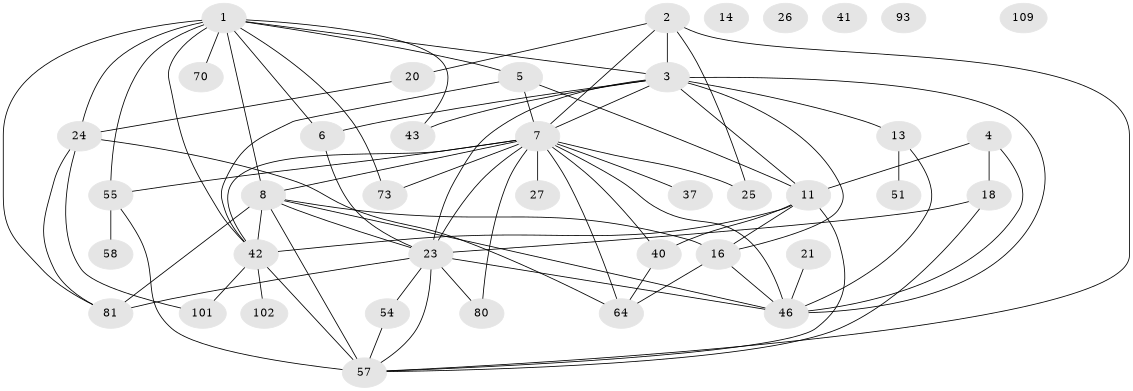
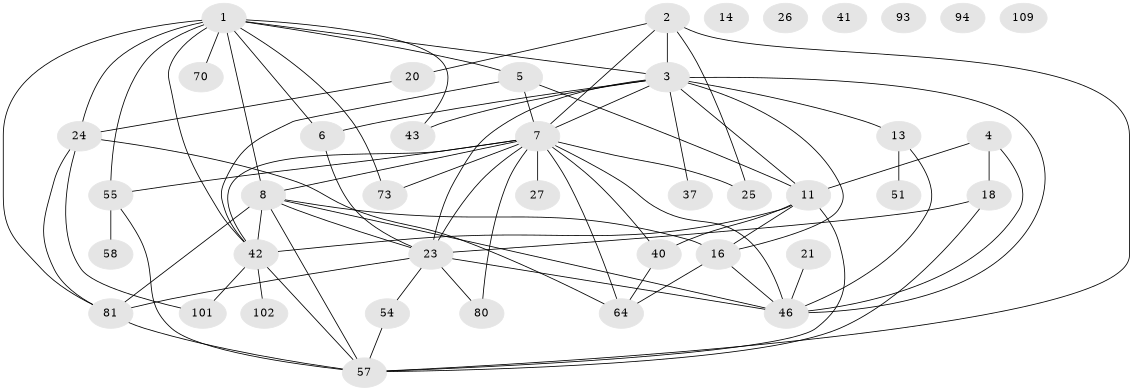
none -> (963, 18)
(615, 165) -> (678, 132)
(419, 323) -> (235, 351)
